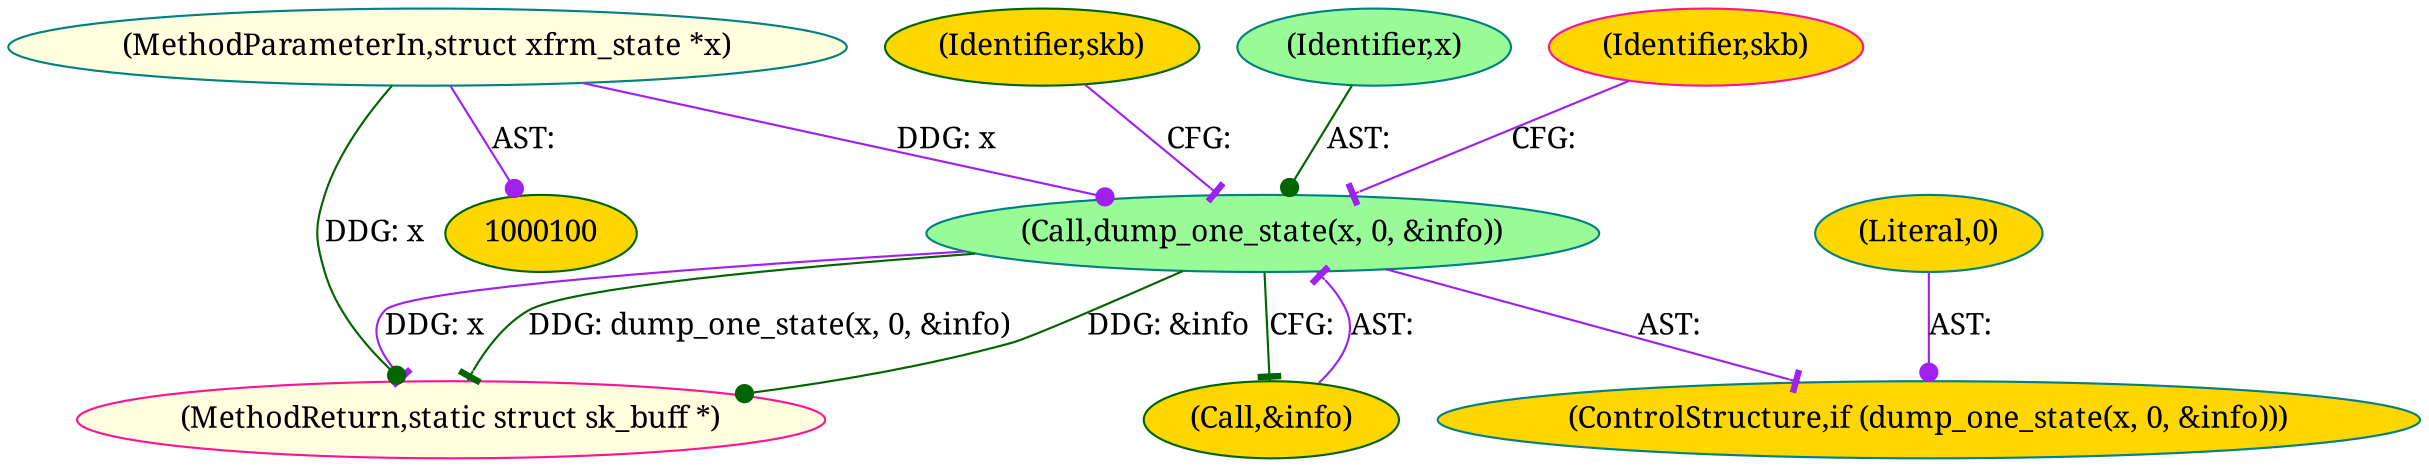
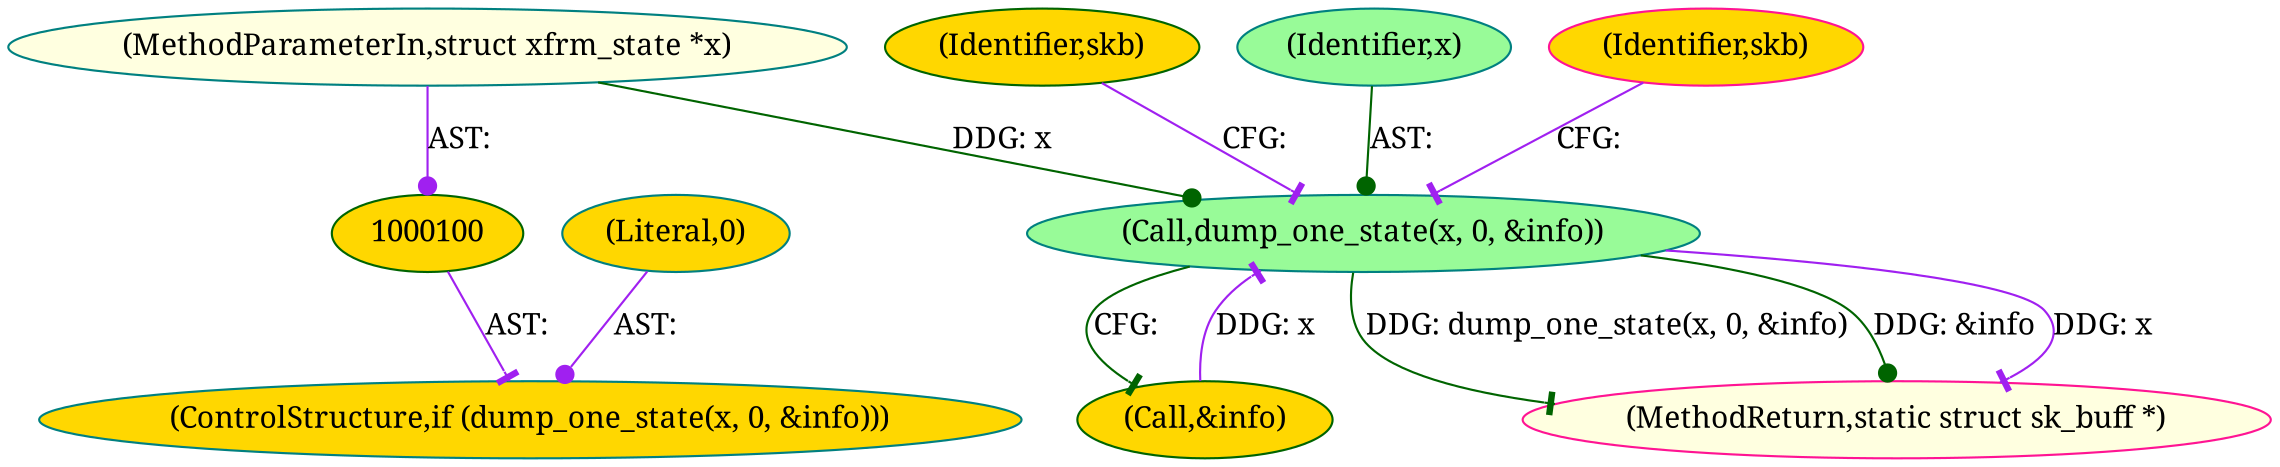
(840, 139) -> (891, 139)
(318, 228) -> none
(1588, 324) -> (476, 321)
(1387, 327) -> (1266, 327)
